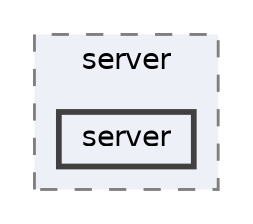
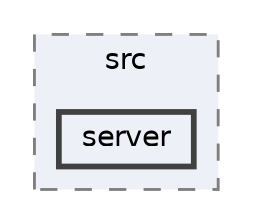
(126, 62) -> (126, 62)
